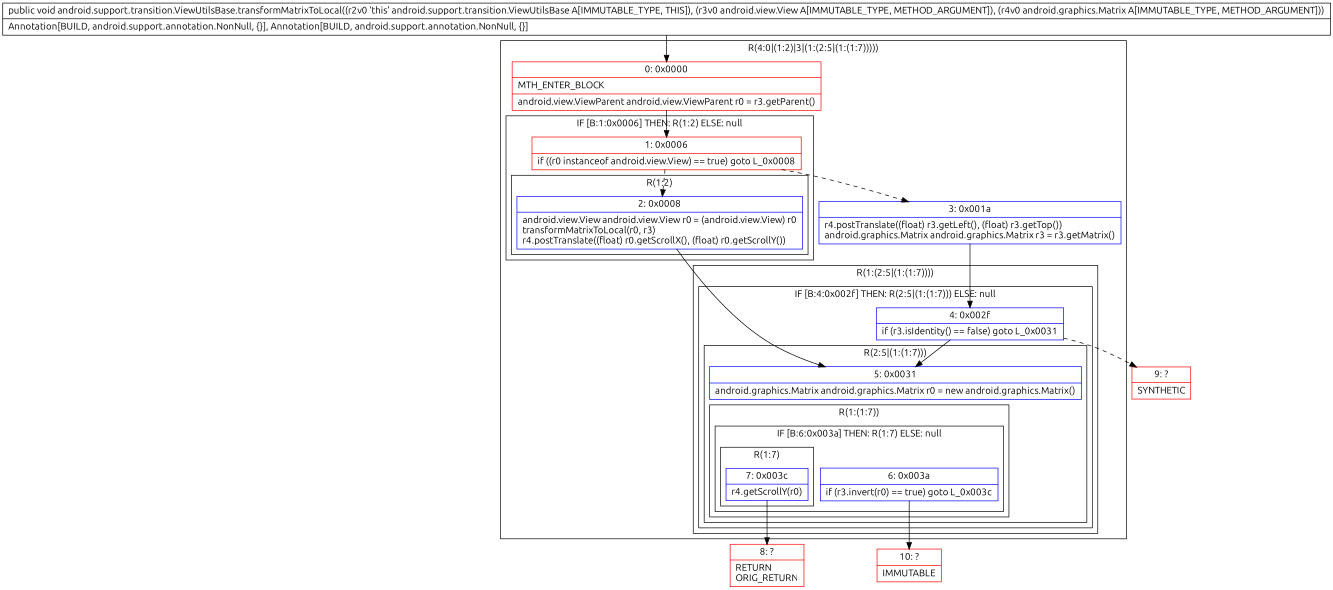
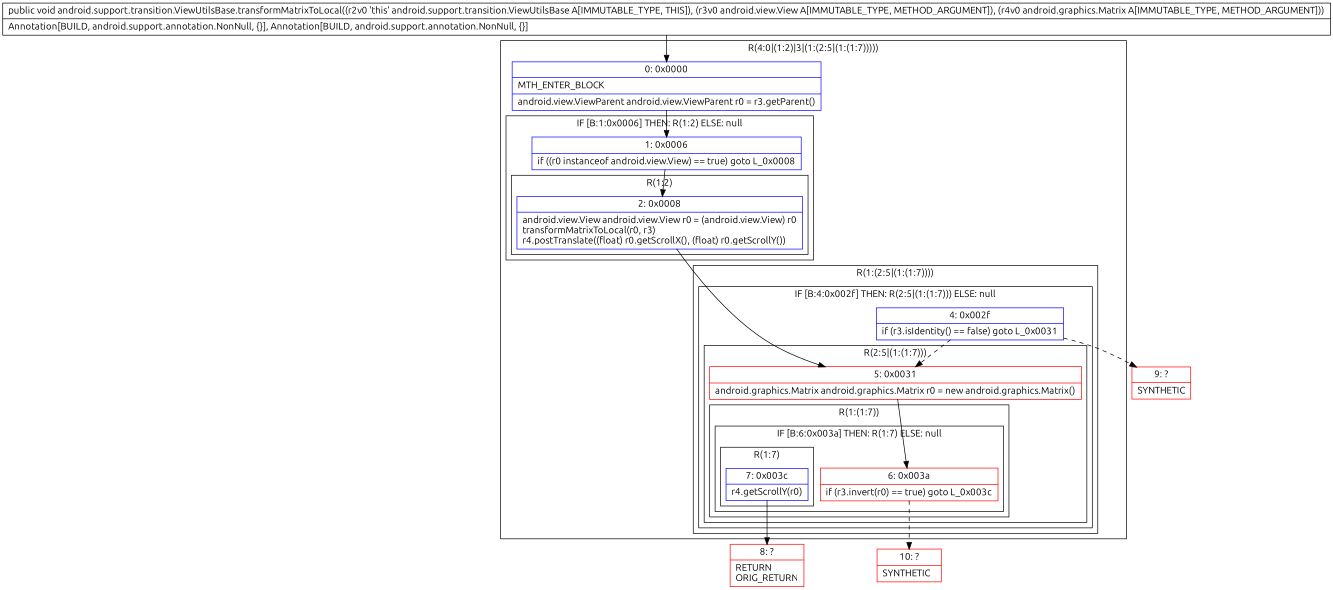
(667, 86) -> (667, 86)
(667, 153) -> (667, 153)
(664, 180) -> (664, 180)
(970, 223) -> none
(936, 351) -> (936, 351)
(896, 383) -> (896, 383)
none -> (902, 430)
(909, 484) -> (909, 484)
(909, 521) -> (909, 521)
(909, 573) -> (906, 573)
